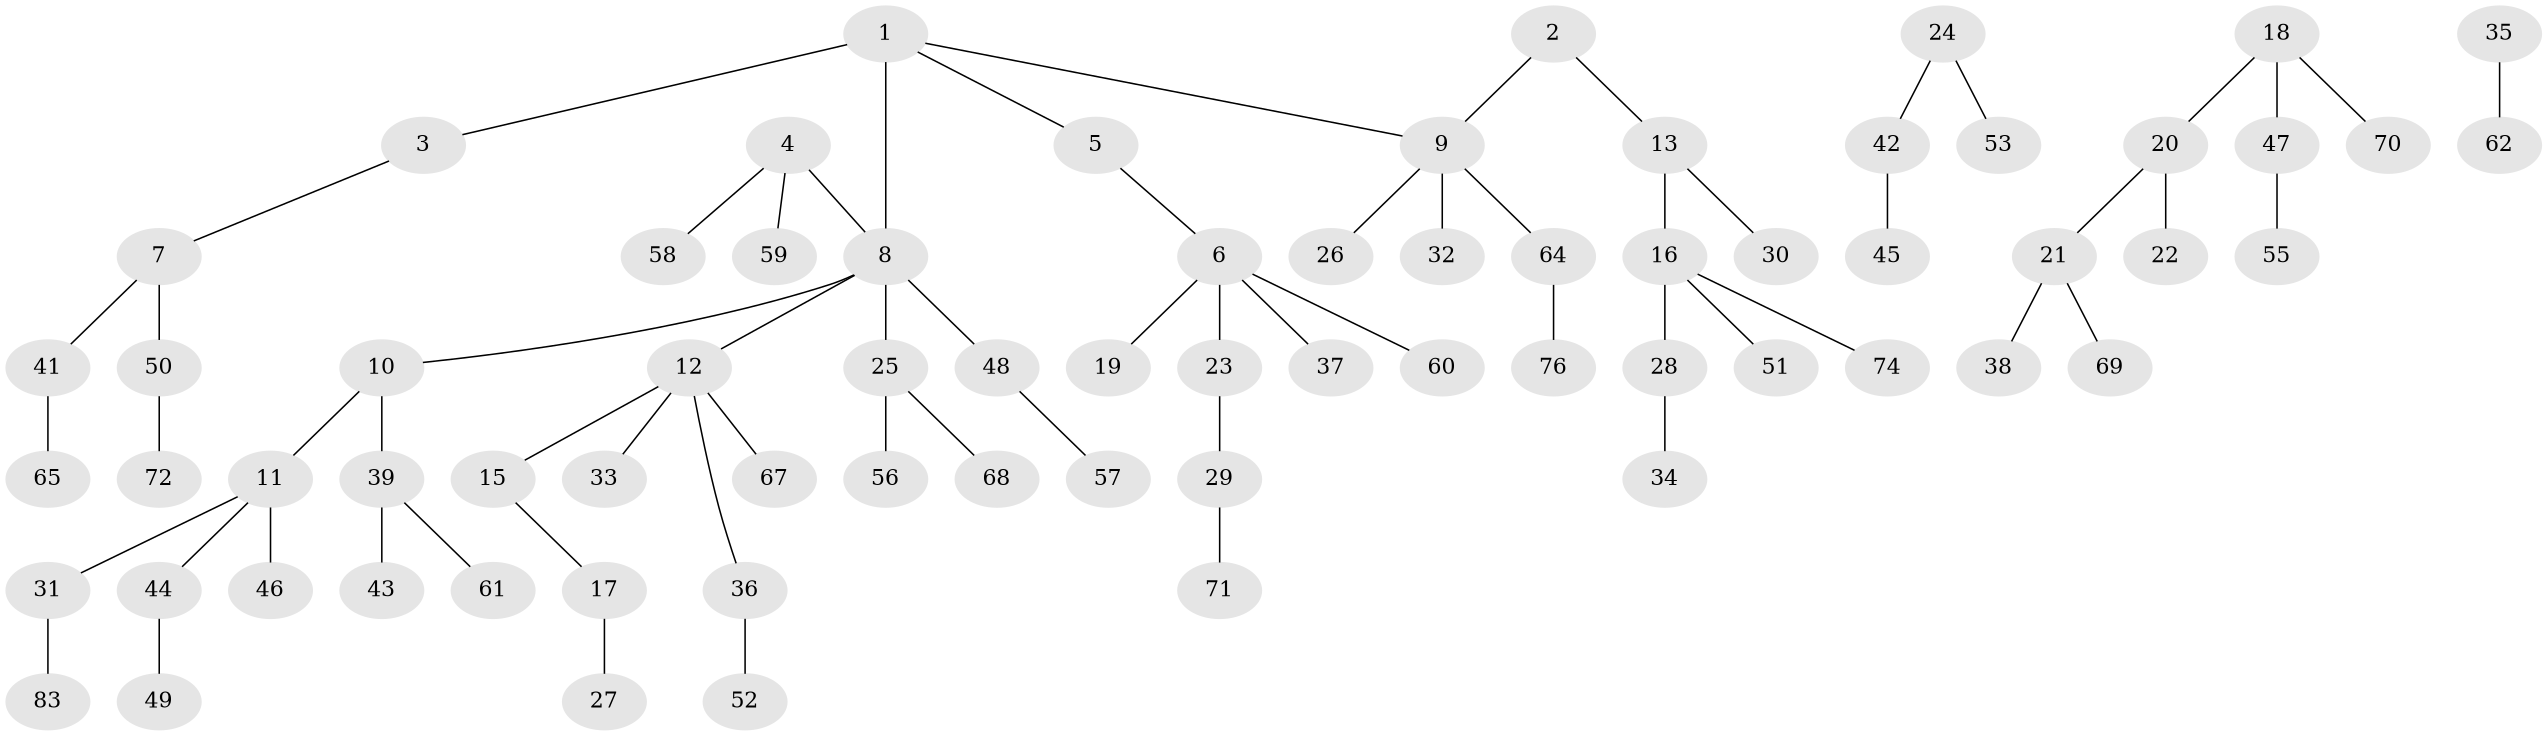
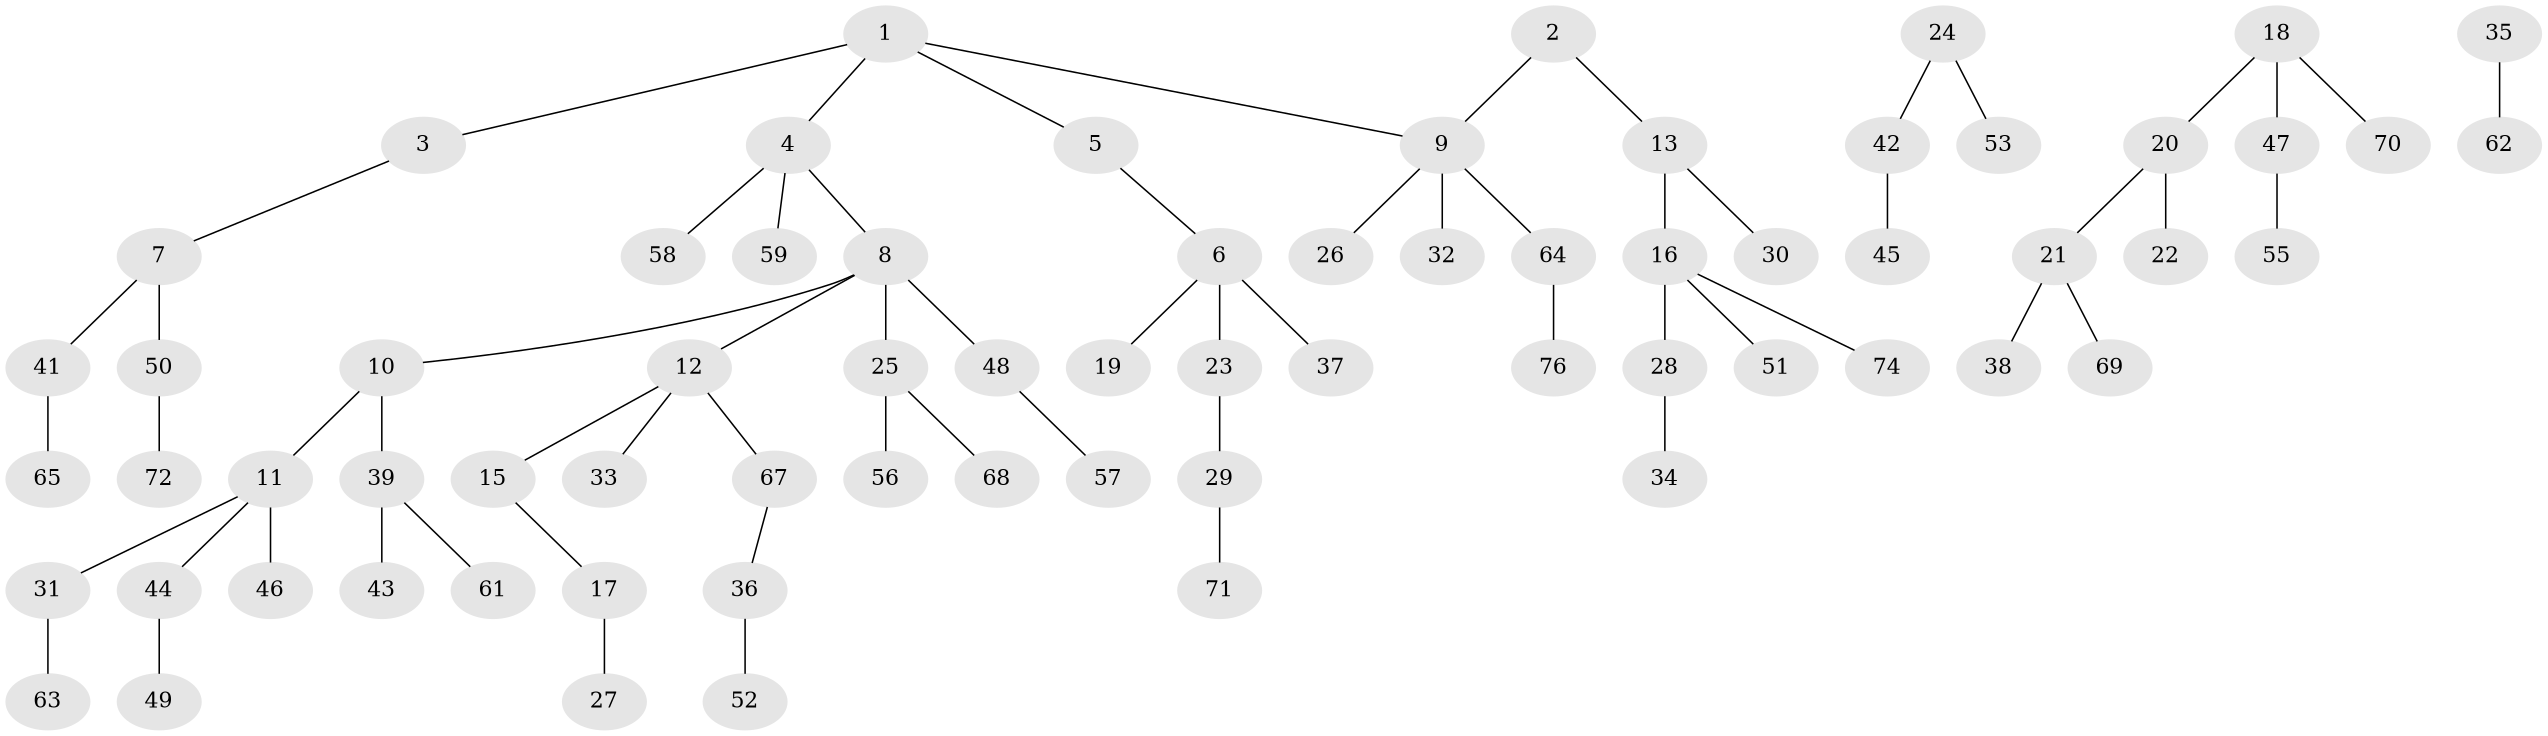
(886, 145) -> (837, 90)
(1442, 368) -> none
(712, 480) -> (760, 535)
(48, 702) -> (48, 702)
